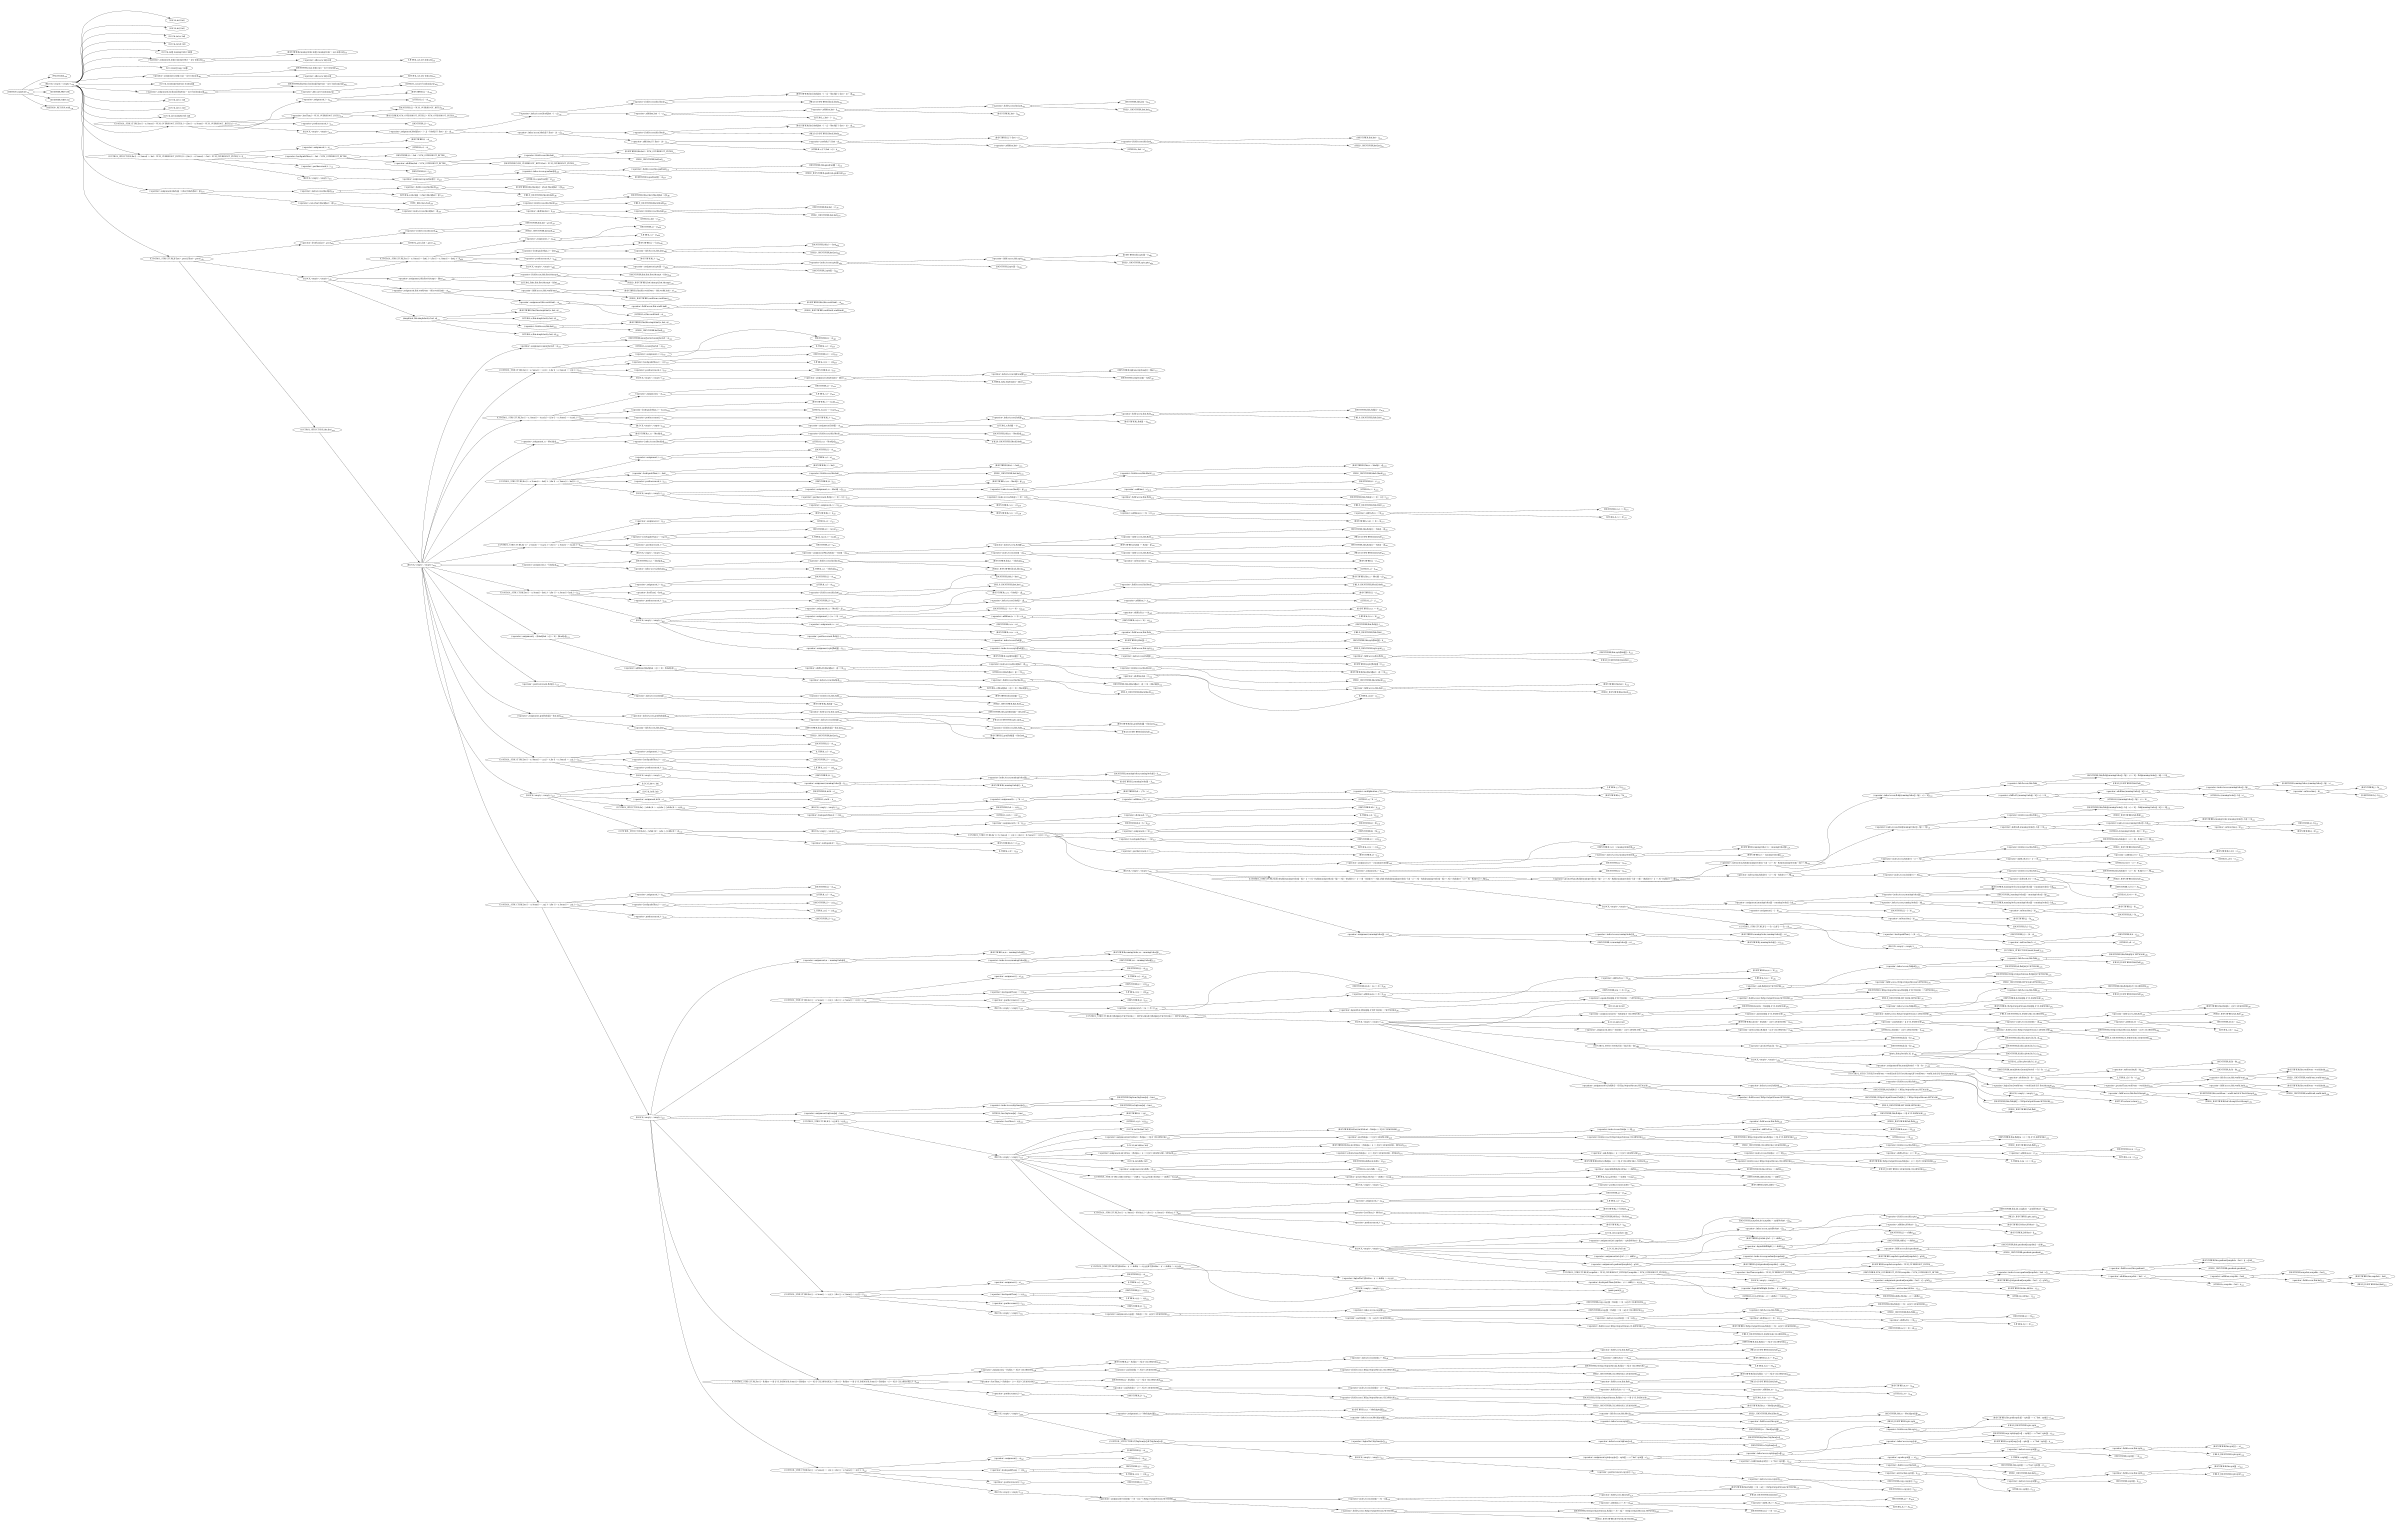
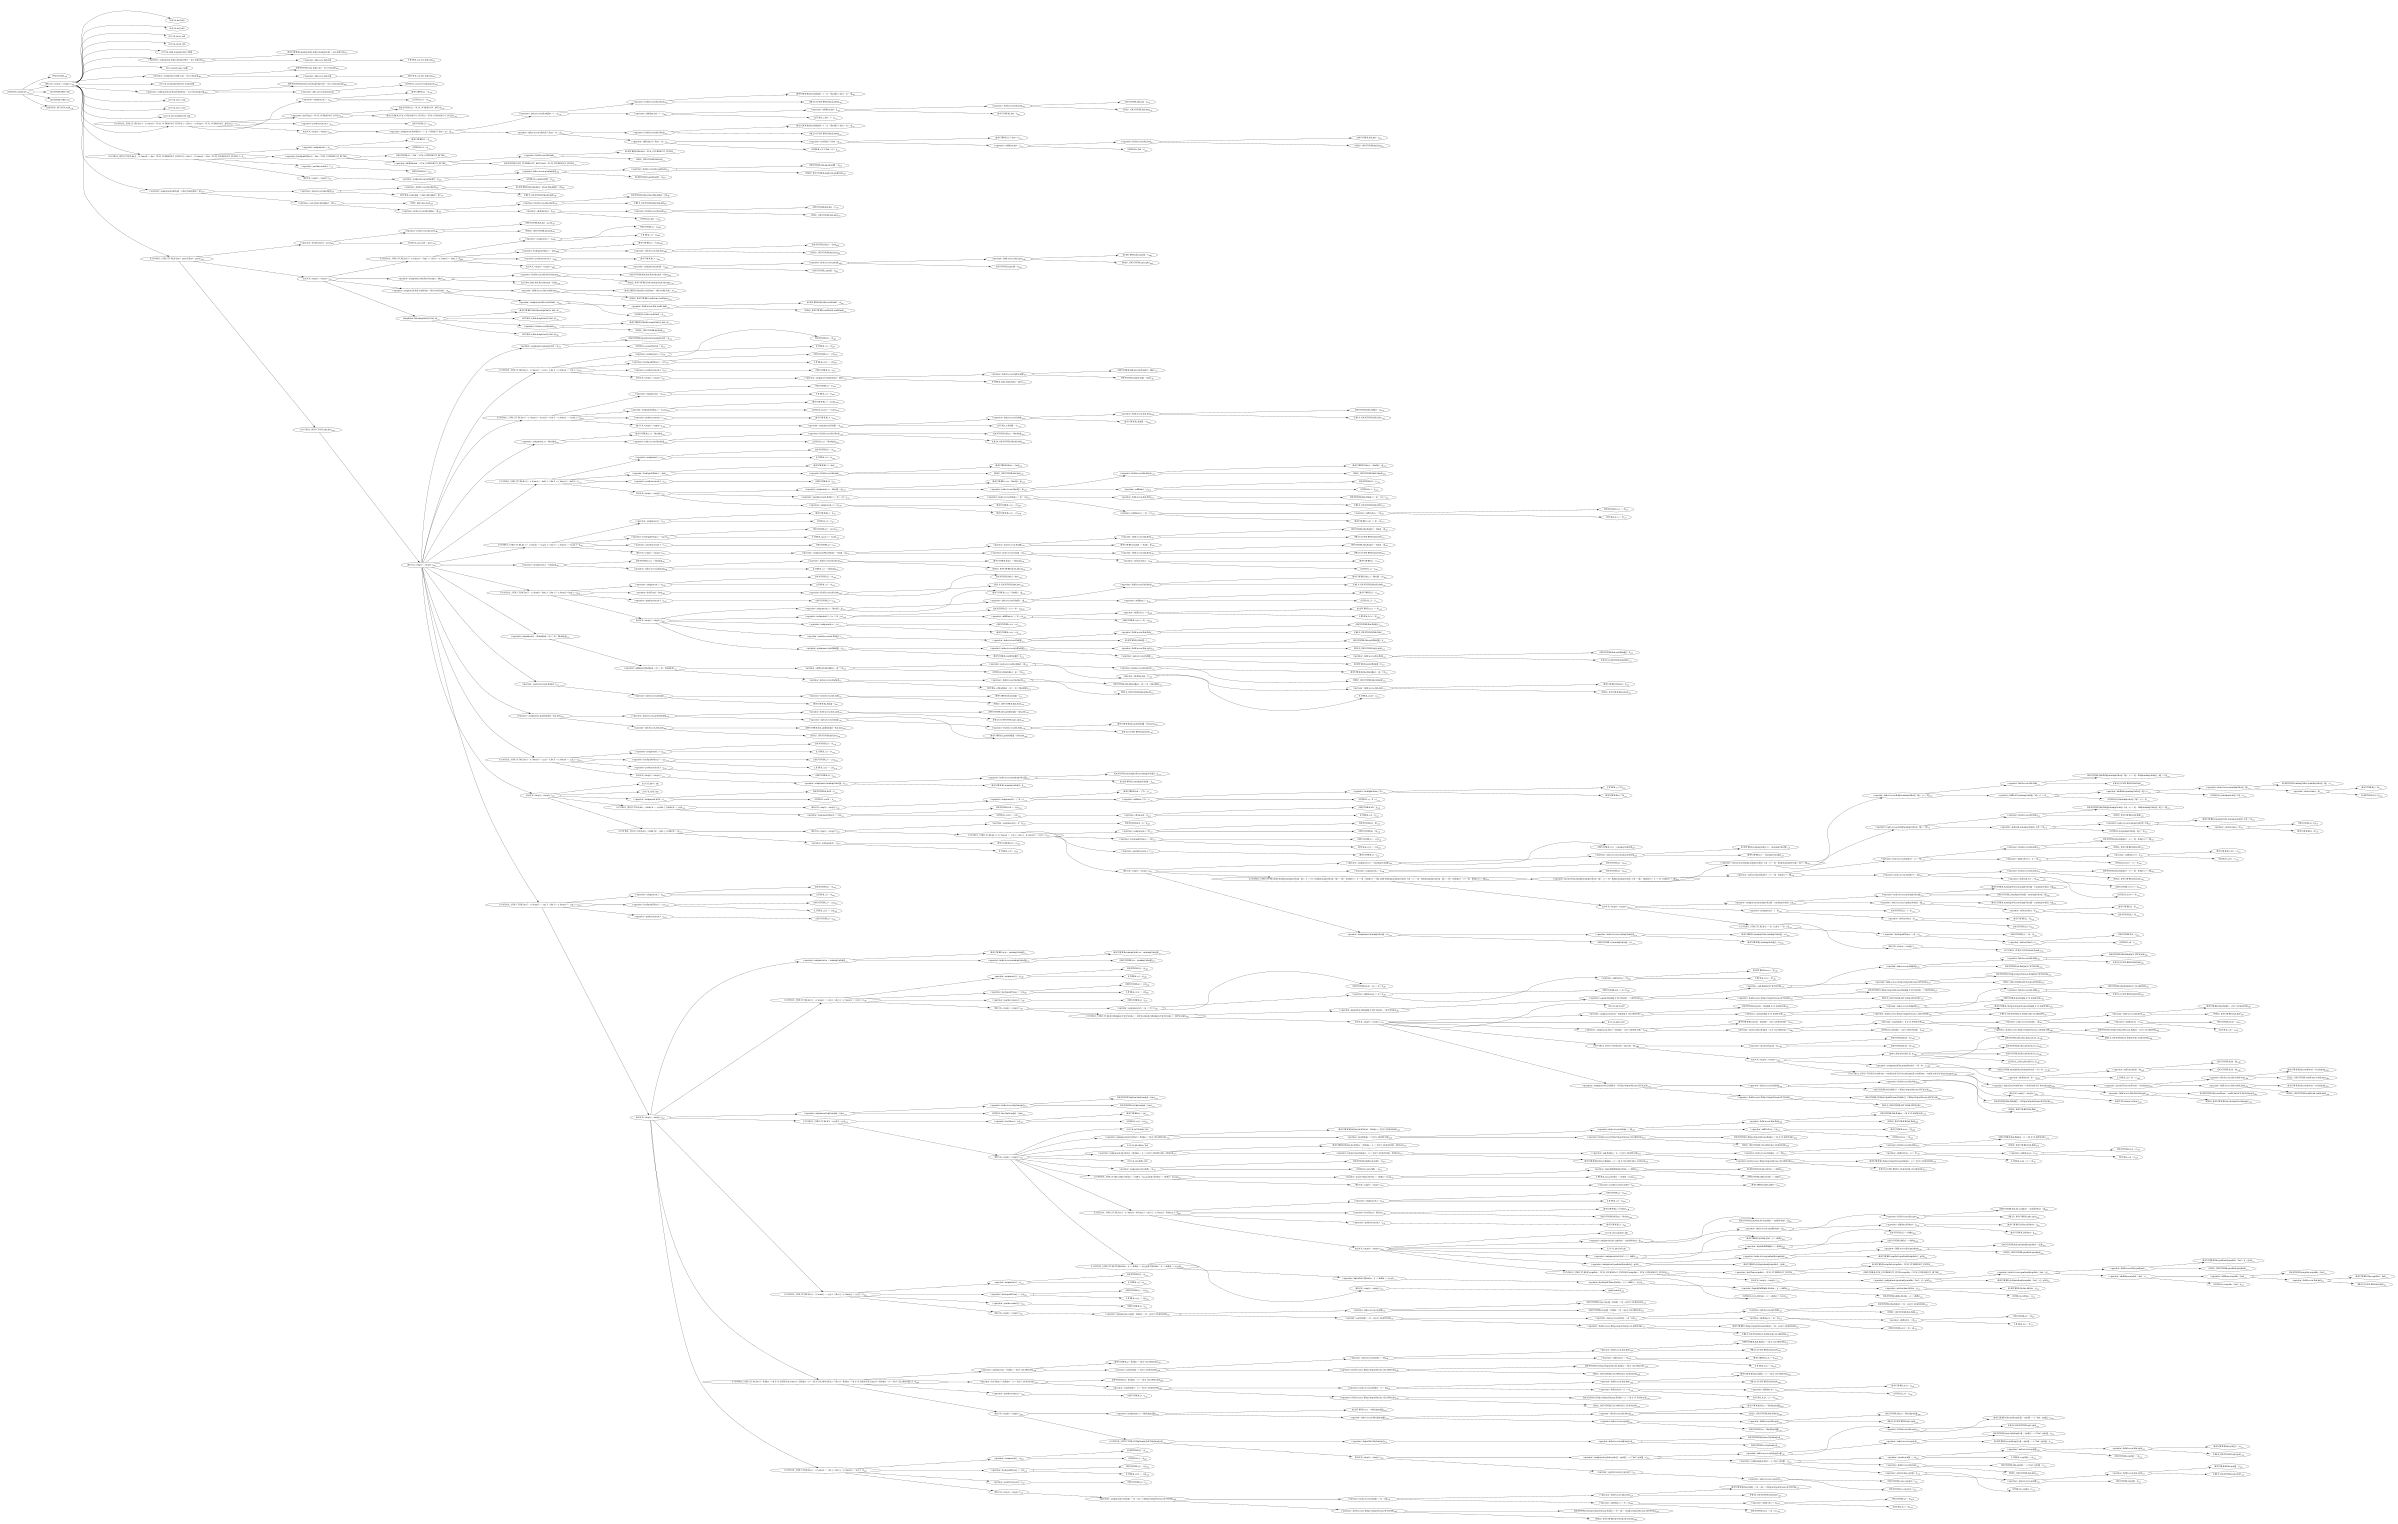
(1073, 819) -> (1072, 815)
